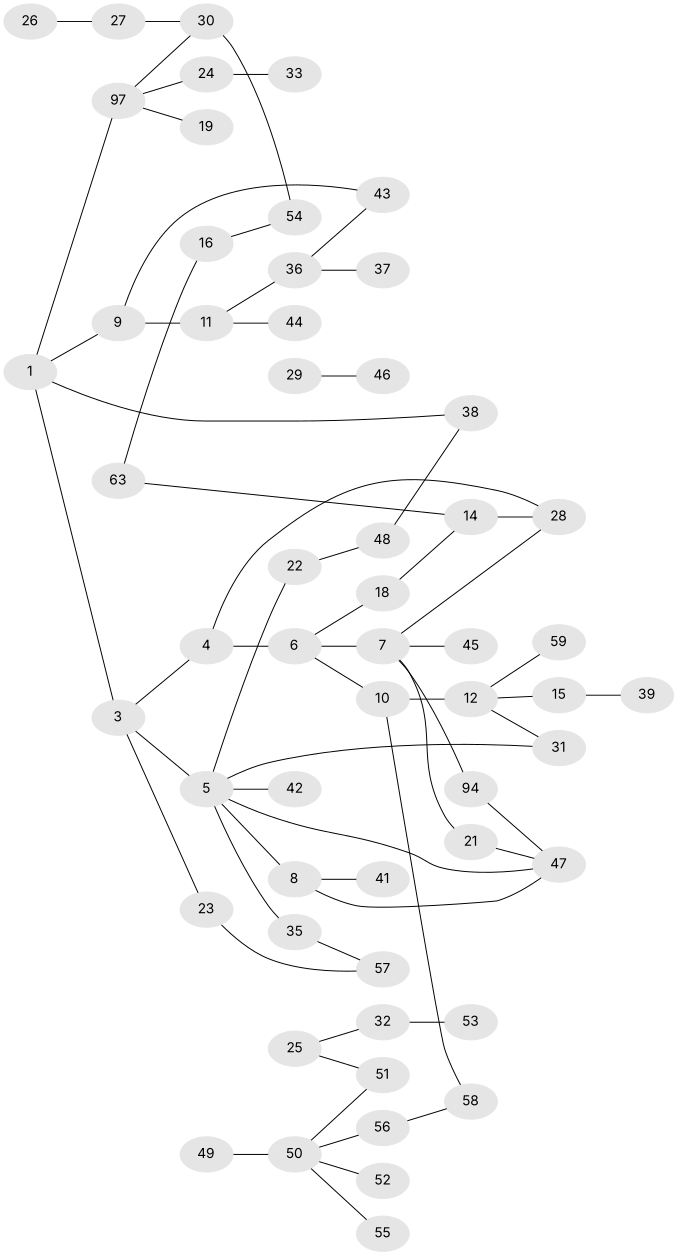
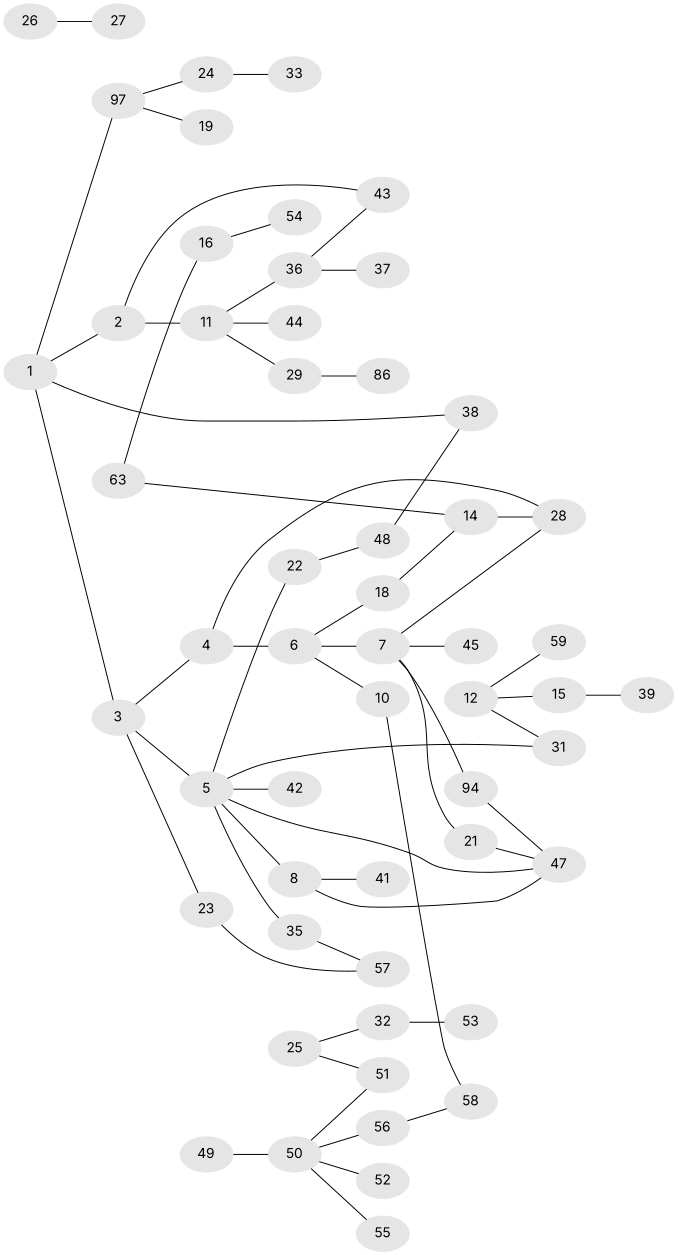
(207, 22) -> none
(118, 323) -> (118, 323)
none -> (251, 350)
(383, 376) -> (383, 376)
(434, 699) -> none
